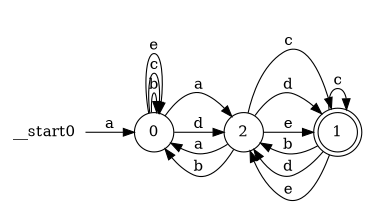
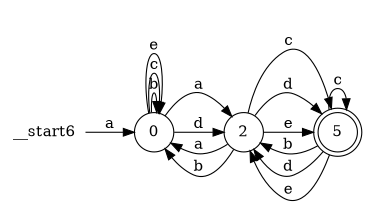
(45, 132) -> (45, 132)
(338, 132) -> (338, 132)
